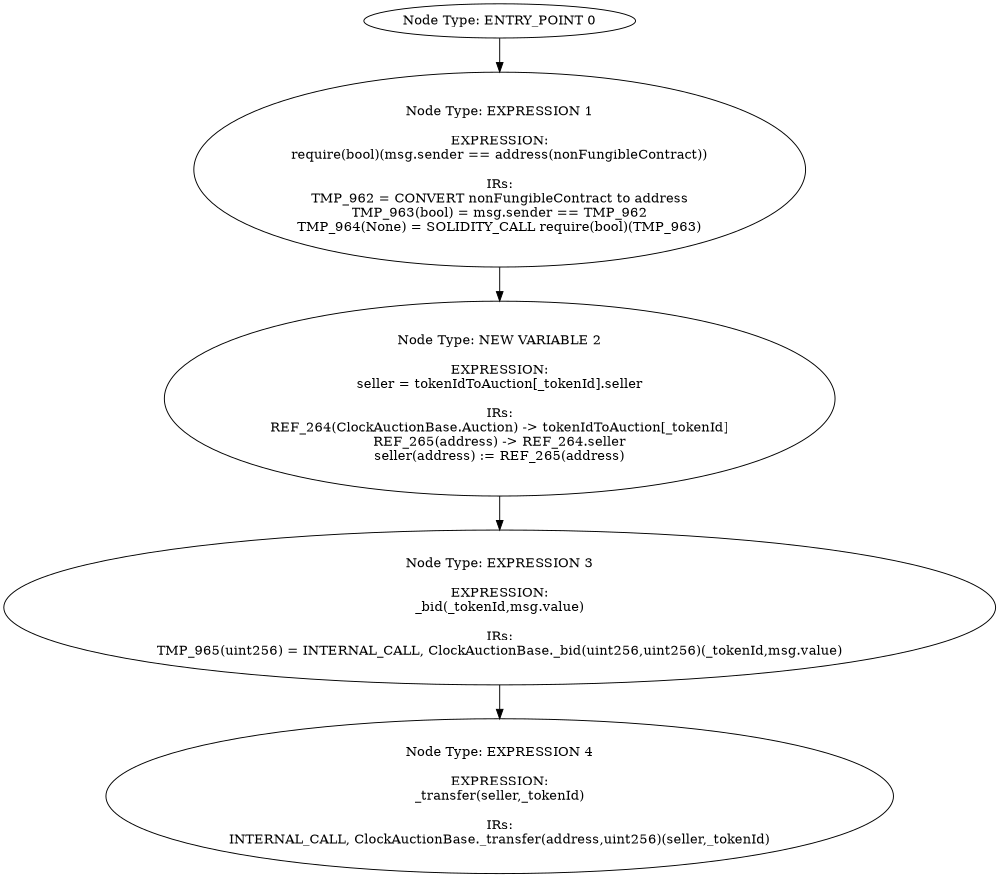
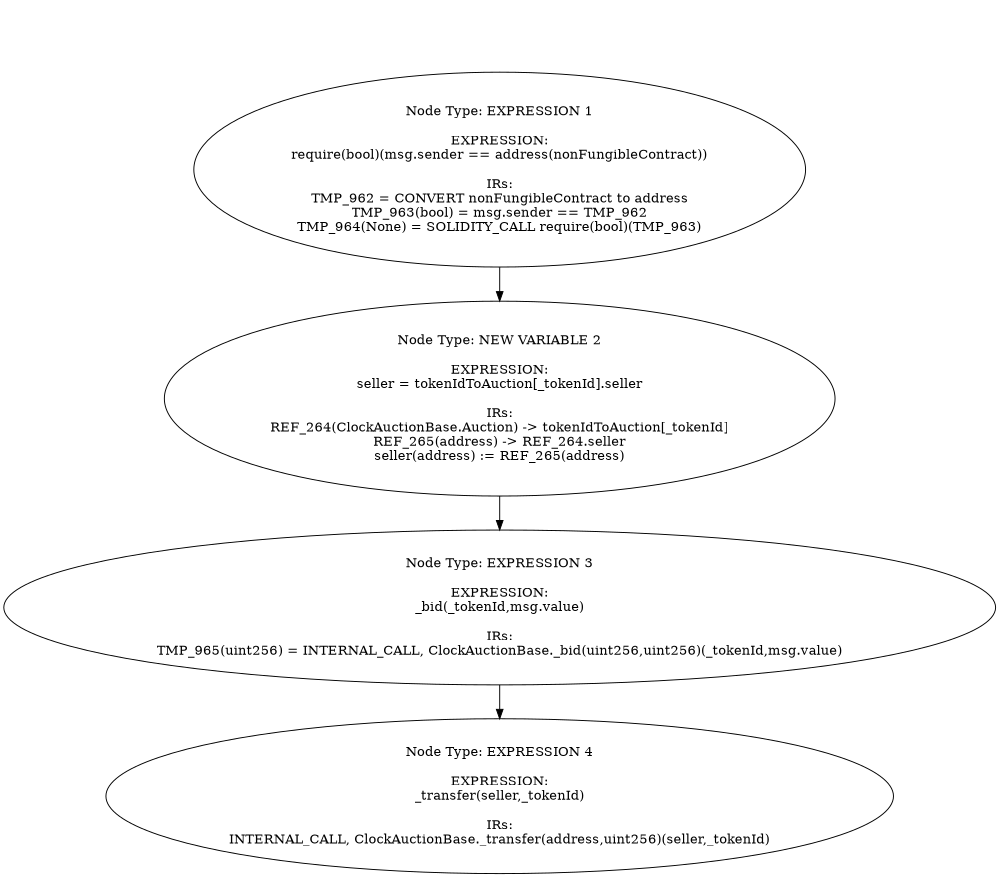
(500, 21) -> none
